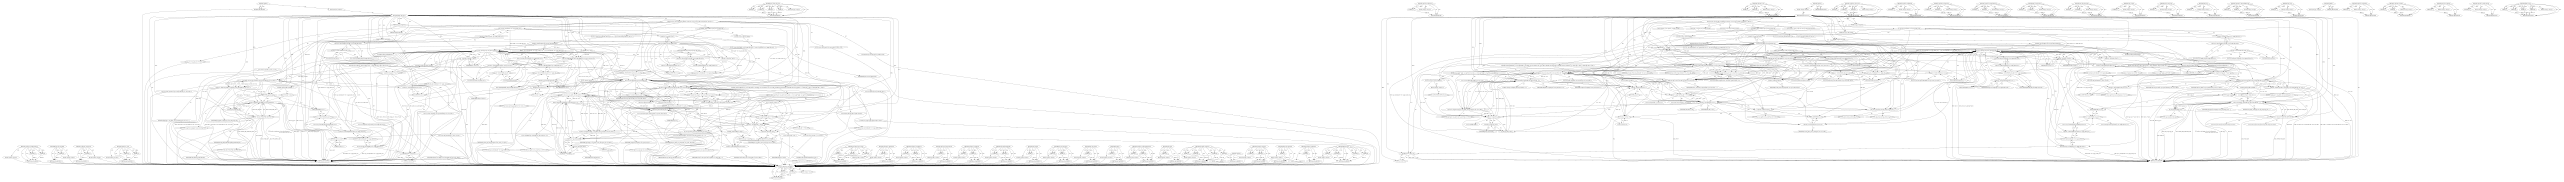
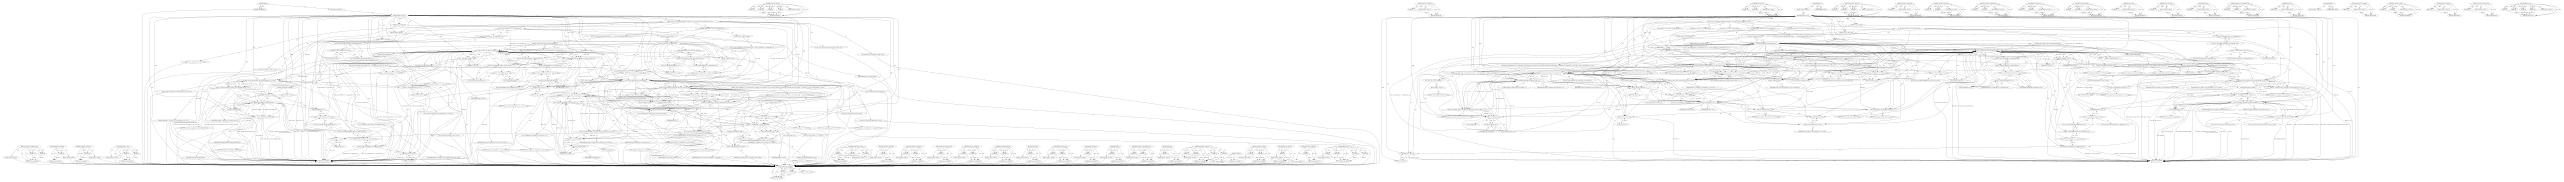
(1472, 80) -> none
none -> (830, 128)
